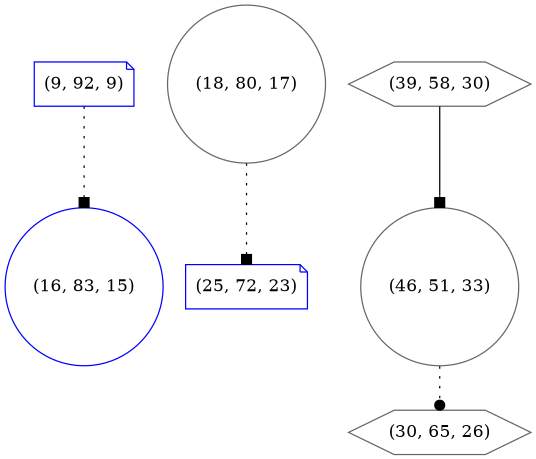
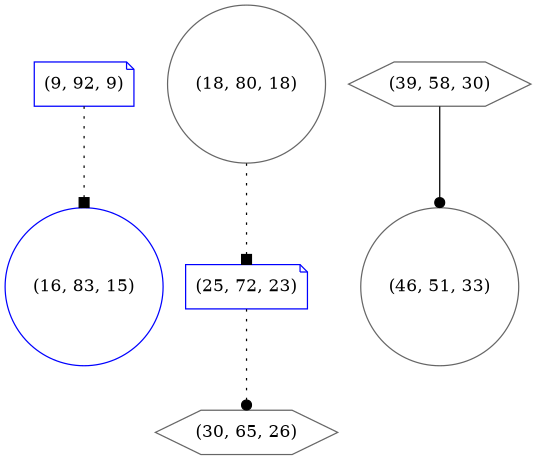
(247, 84) -> (247, 84)
(440, 151) -> (440, 152)
(440, 383) -> (247, 355)
